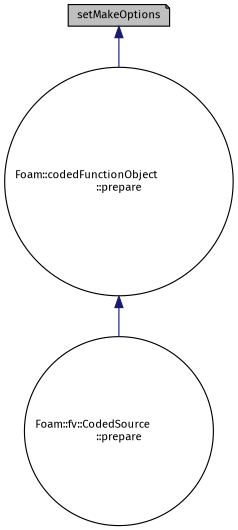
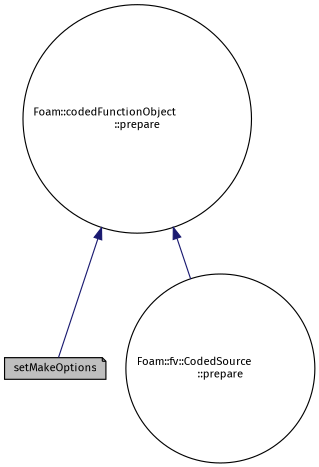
(119, 53) -> (78, 298)
